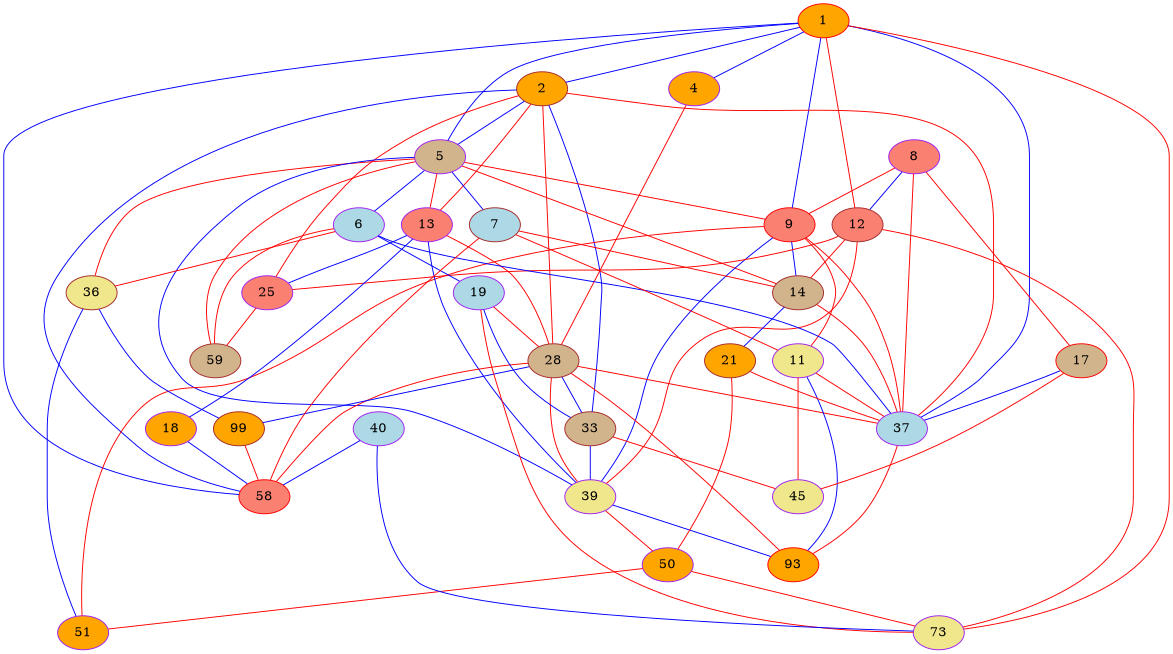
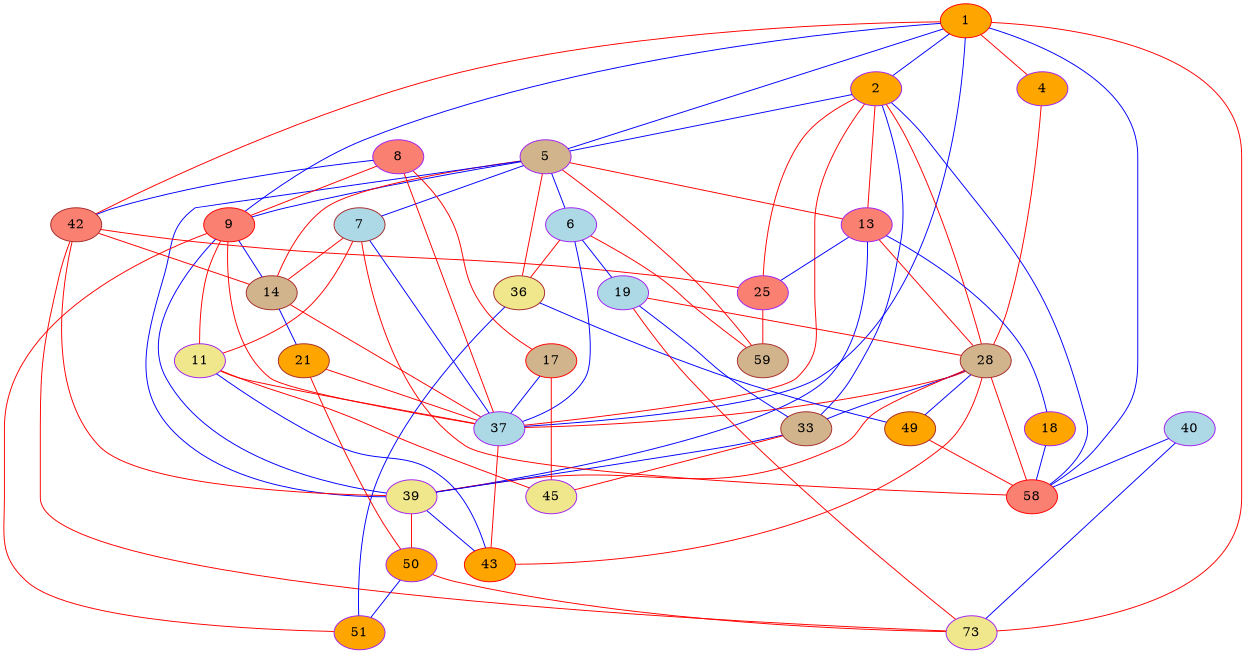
(759, 55) -> (1004, 55)
(542, 89) -> (876, 89)
(615, 191) -> (332, 197)
(858, 225) -> (76, 225)
none -> (429, 327)
(239, 429) -> (910, 429)
(793, 565) -> (490, 565)
(375, 599) -> (385, 599)
